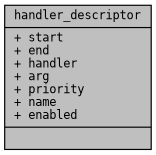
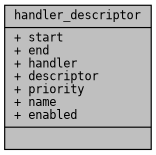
(32, 77) -> (57, 77)
